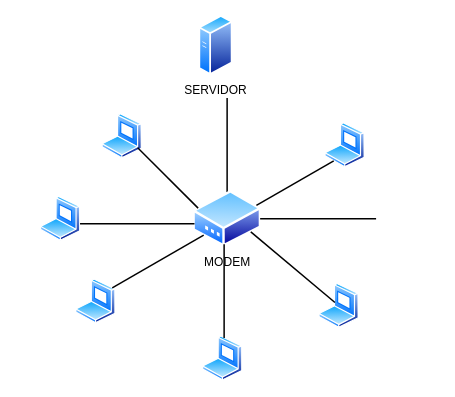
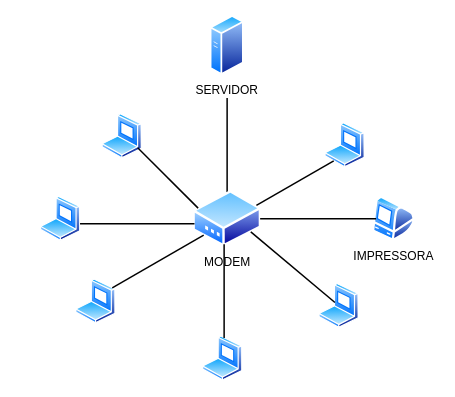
(216, 45) -> (227, 45)
none -> (393, 219)
